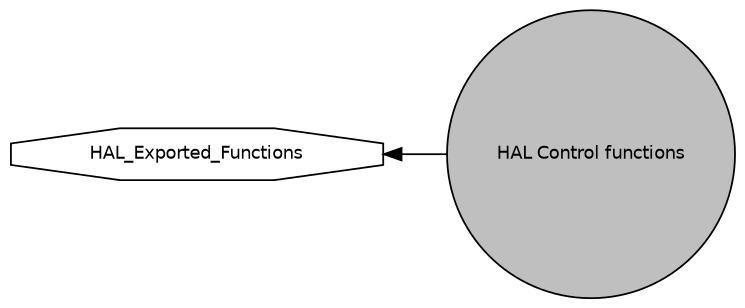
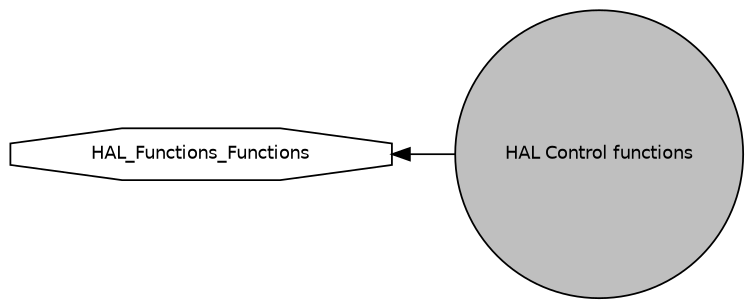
(197, 154) -> (201, 154)
